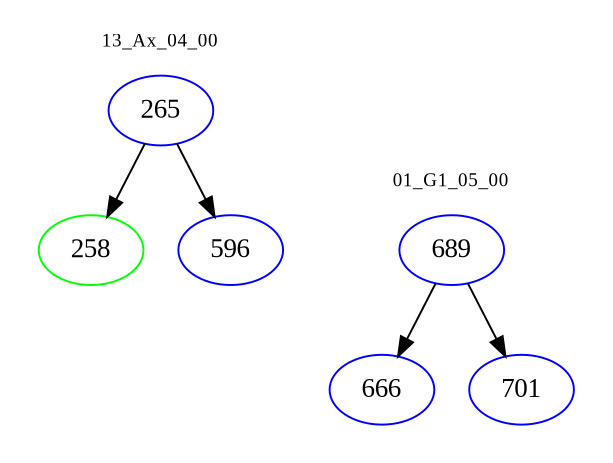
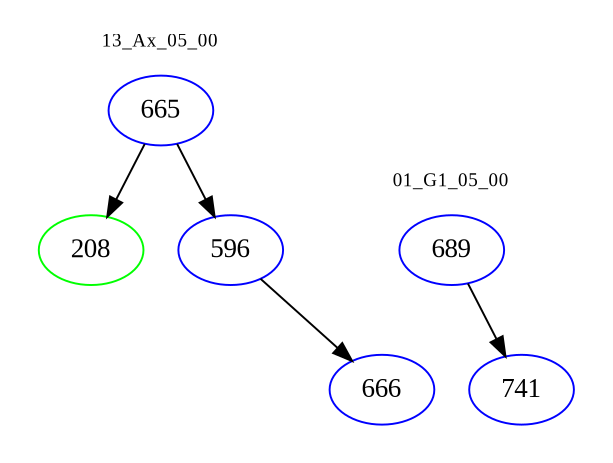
(161, 42) -> (161, 42)
(161, 111) -> (161, 111)
(91, 250) -> (91, 250)
(421, 311) -> (299, 313)
(522, 390) -> (522, 390)
